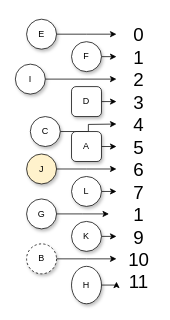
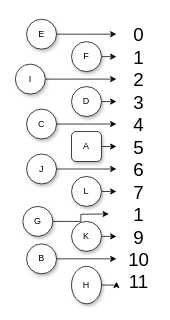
(87, 102) -> (87, 102)
(45, 132) -> (42, 124)
(42, 169) -> (42, 169)
(42, 214) -> (38, 222)
(42, 259) -> (42, 259)
